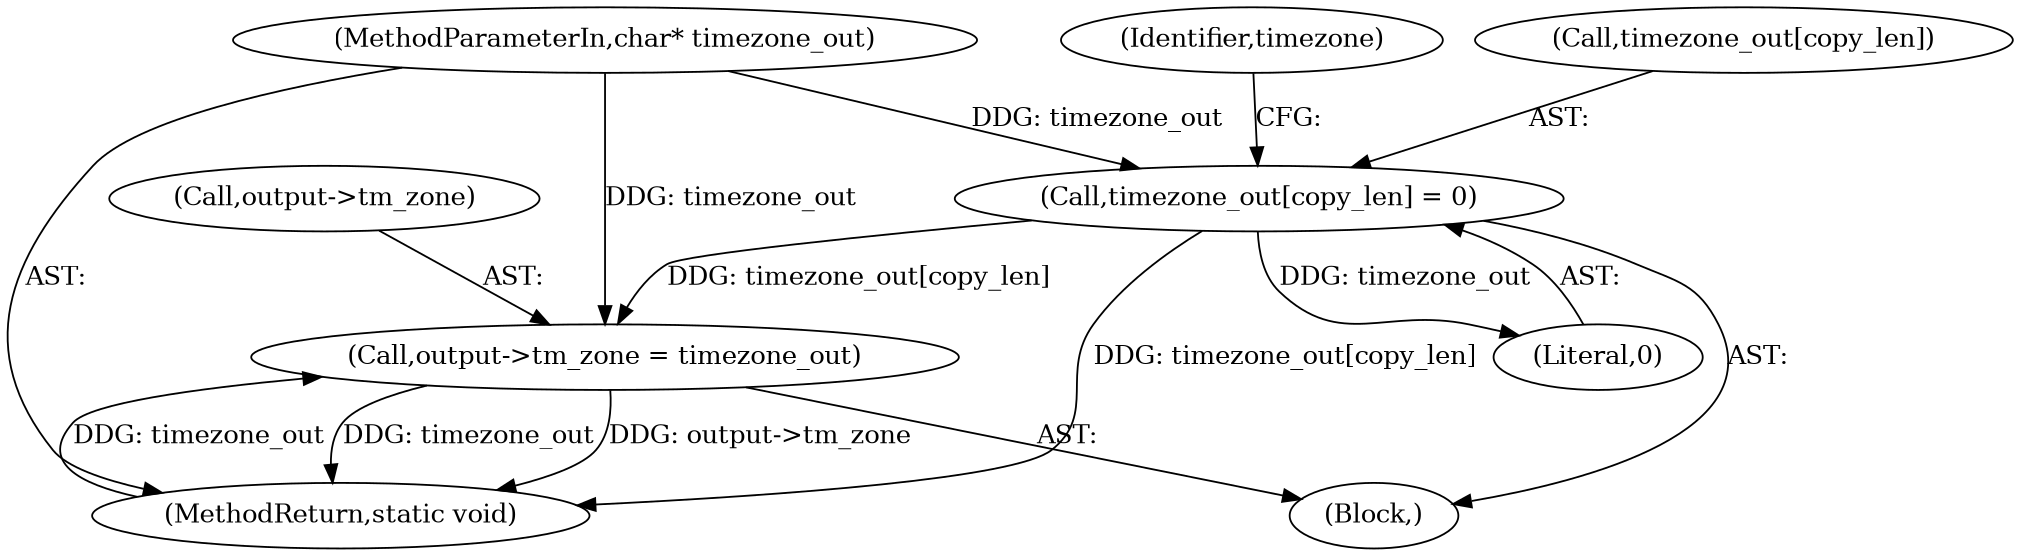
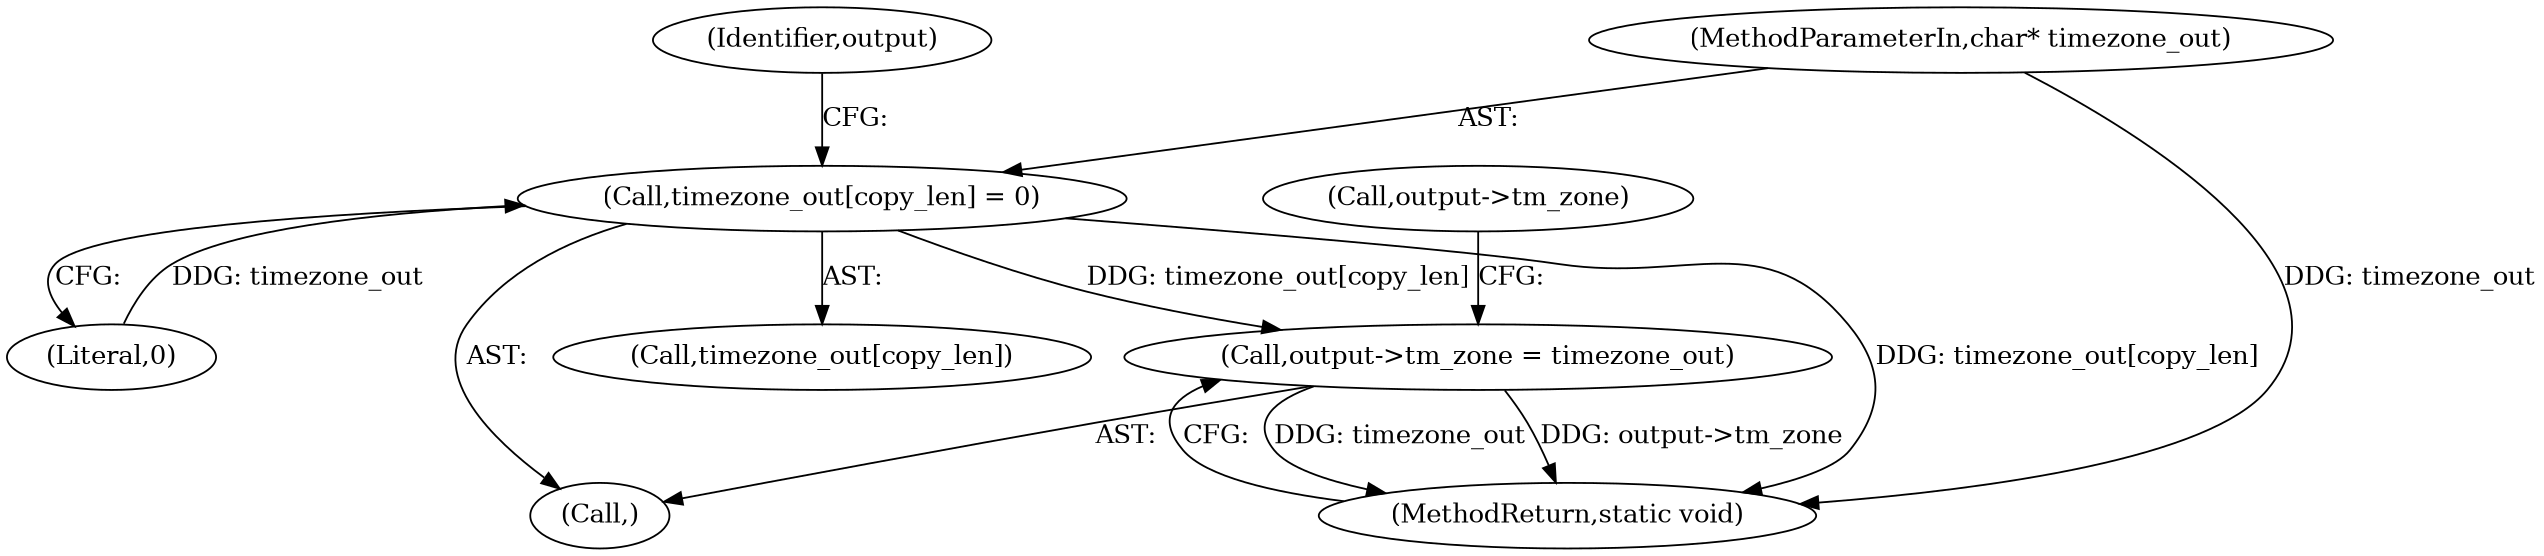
(1252, 40) -> (822, 40)
(1511, 116) -> (822, 269)
(1098, 119) -> (1493, 119)
(605, 189) -> none
(60, 278) -> (2410, 278)
(518, 278) -> (1516, 278)
(1406, 278) -> (92, 278)
(1594, 278) -> (298, 278)
(200, 436) -> (1220, 436)
(1374, 516) -> (600, 516)
